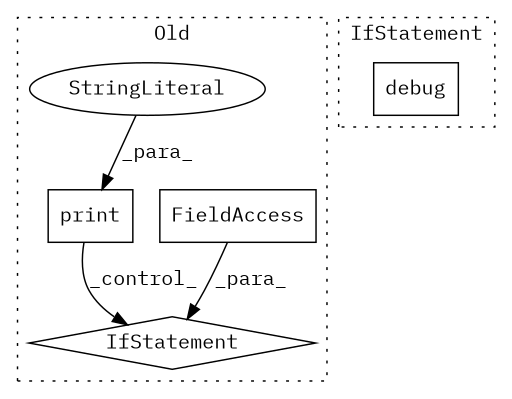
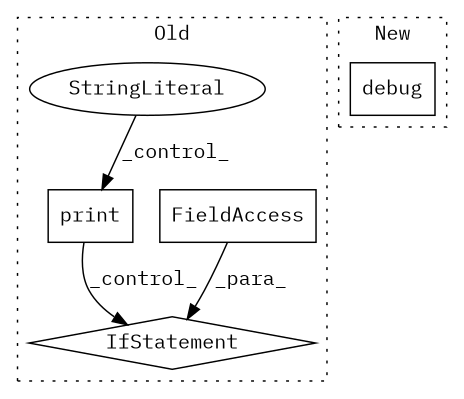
(417, 34) -> (393, 34)
(158, 153) -> (176, 153)
